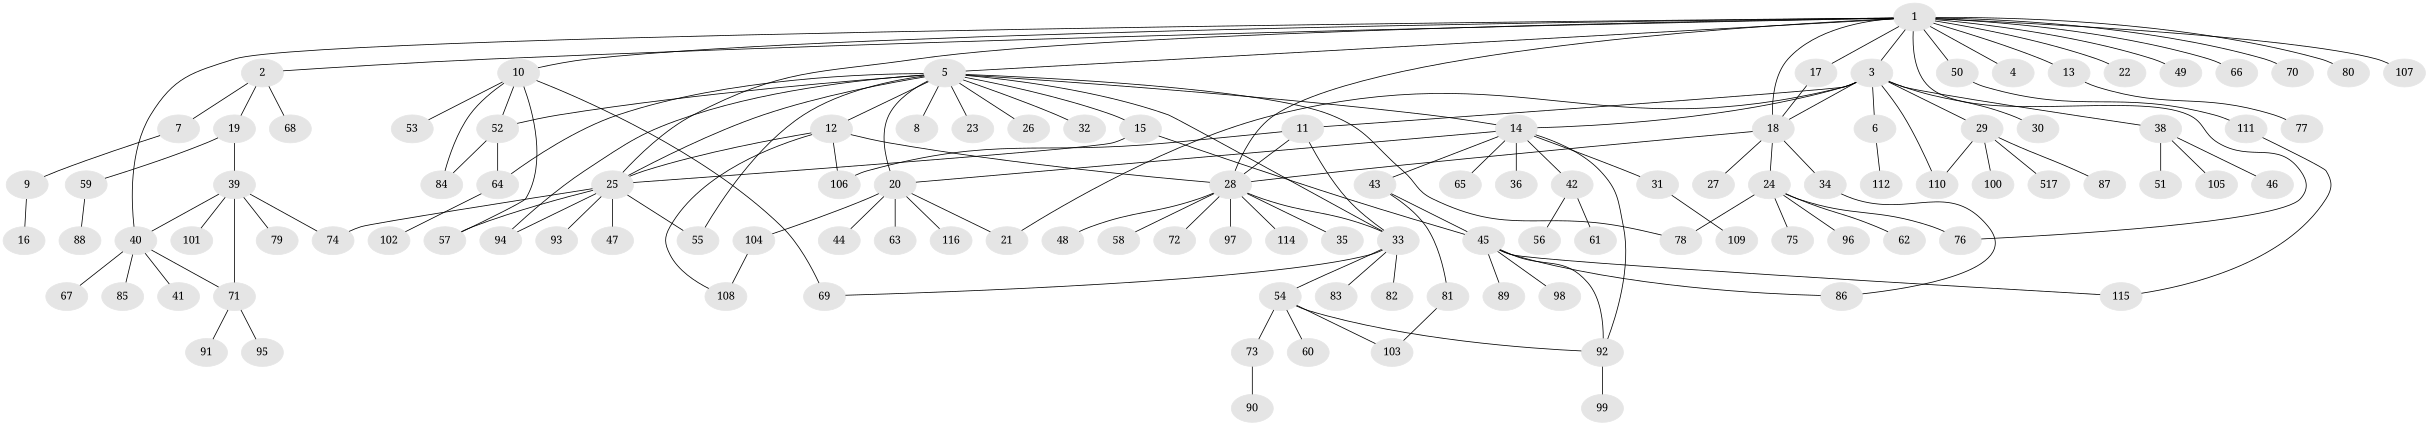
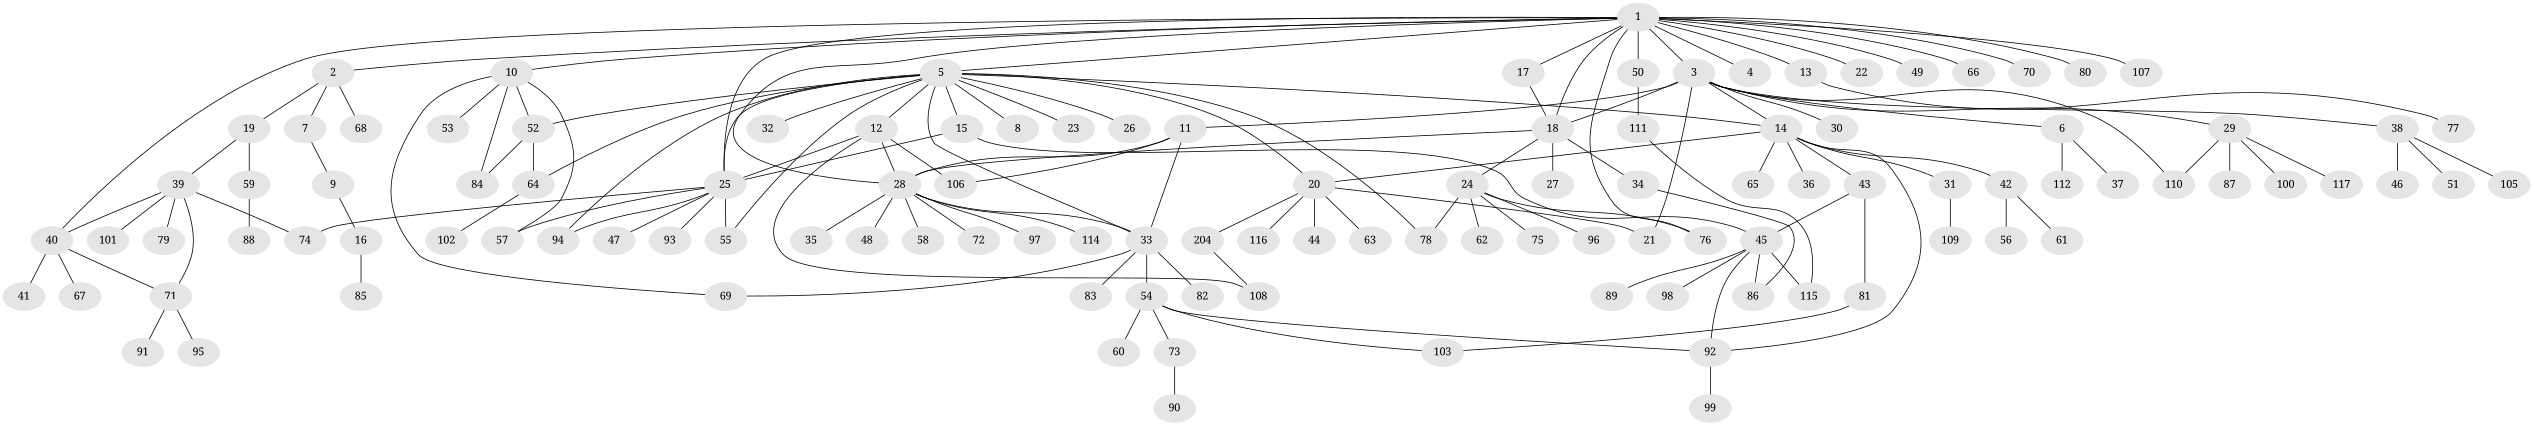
(2049, 185) -> (2342, 185)
none -> (2118, 185)
(754, 241) -> (1203, 241)
(129, 269) -> (361, 269)
